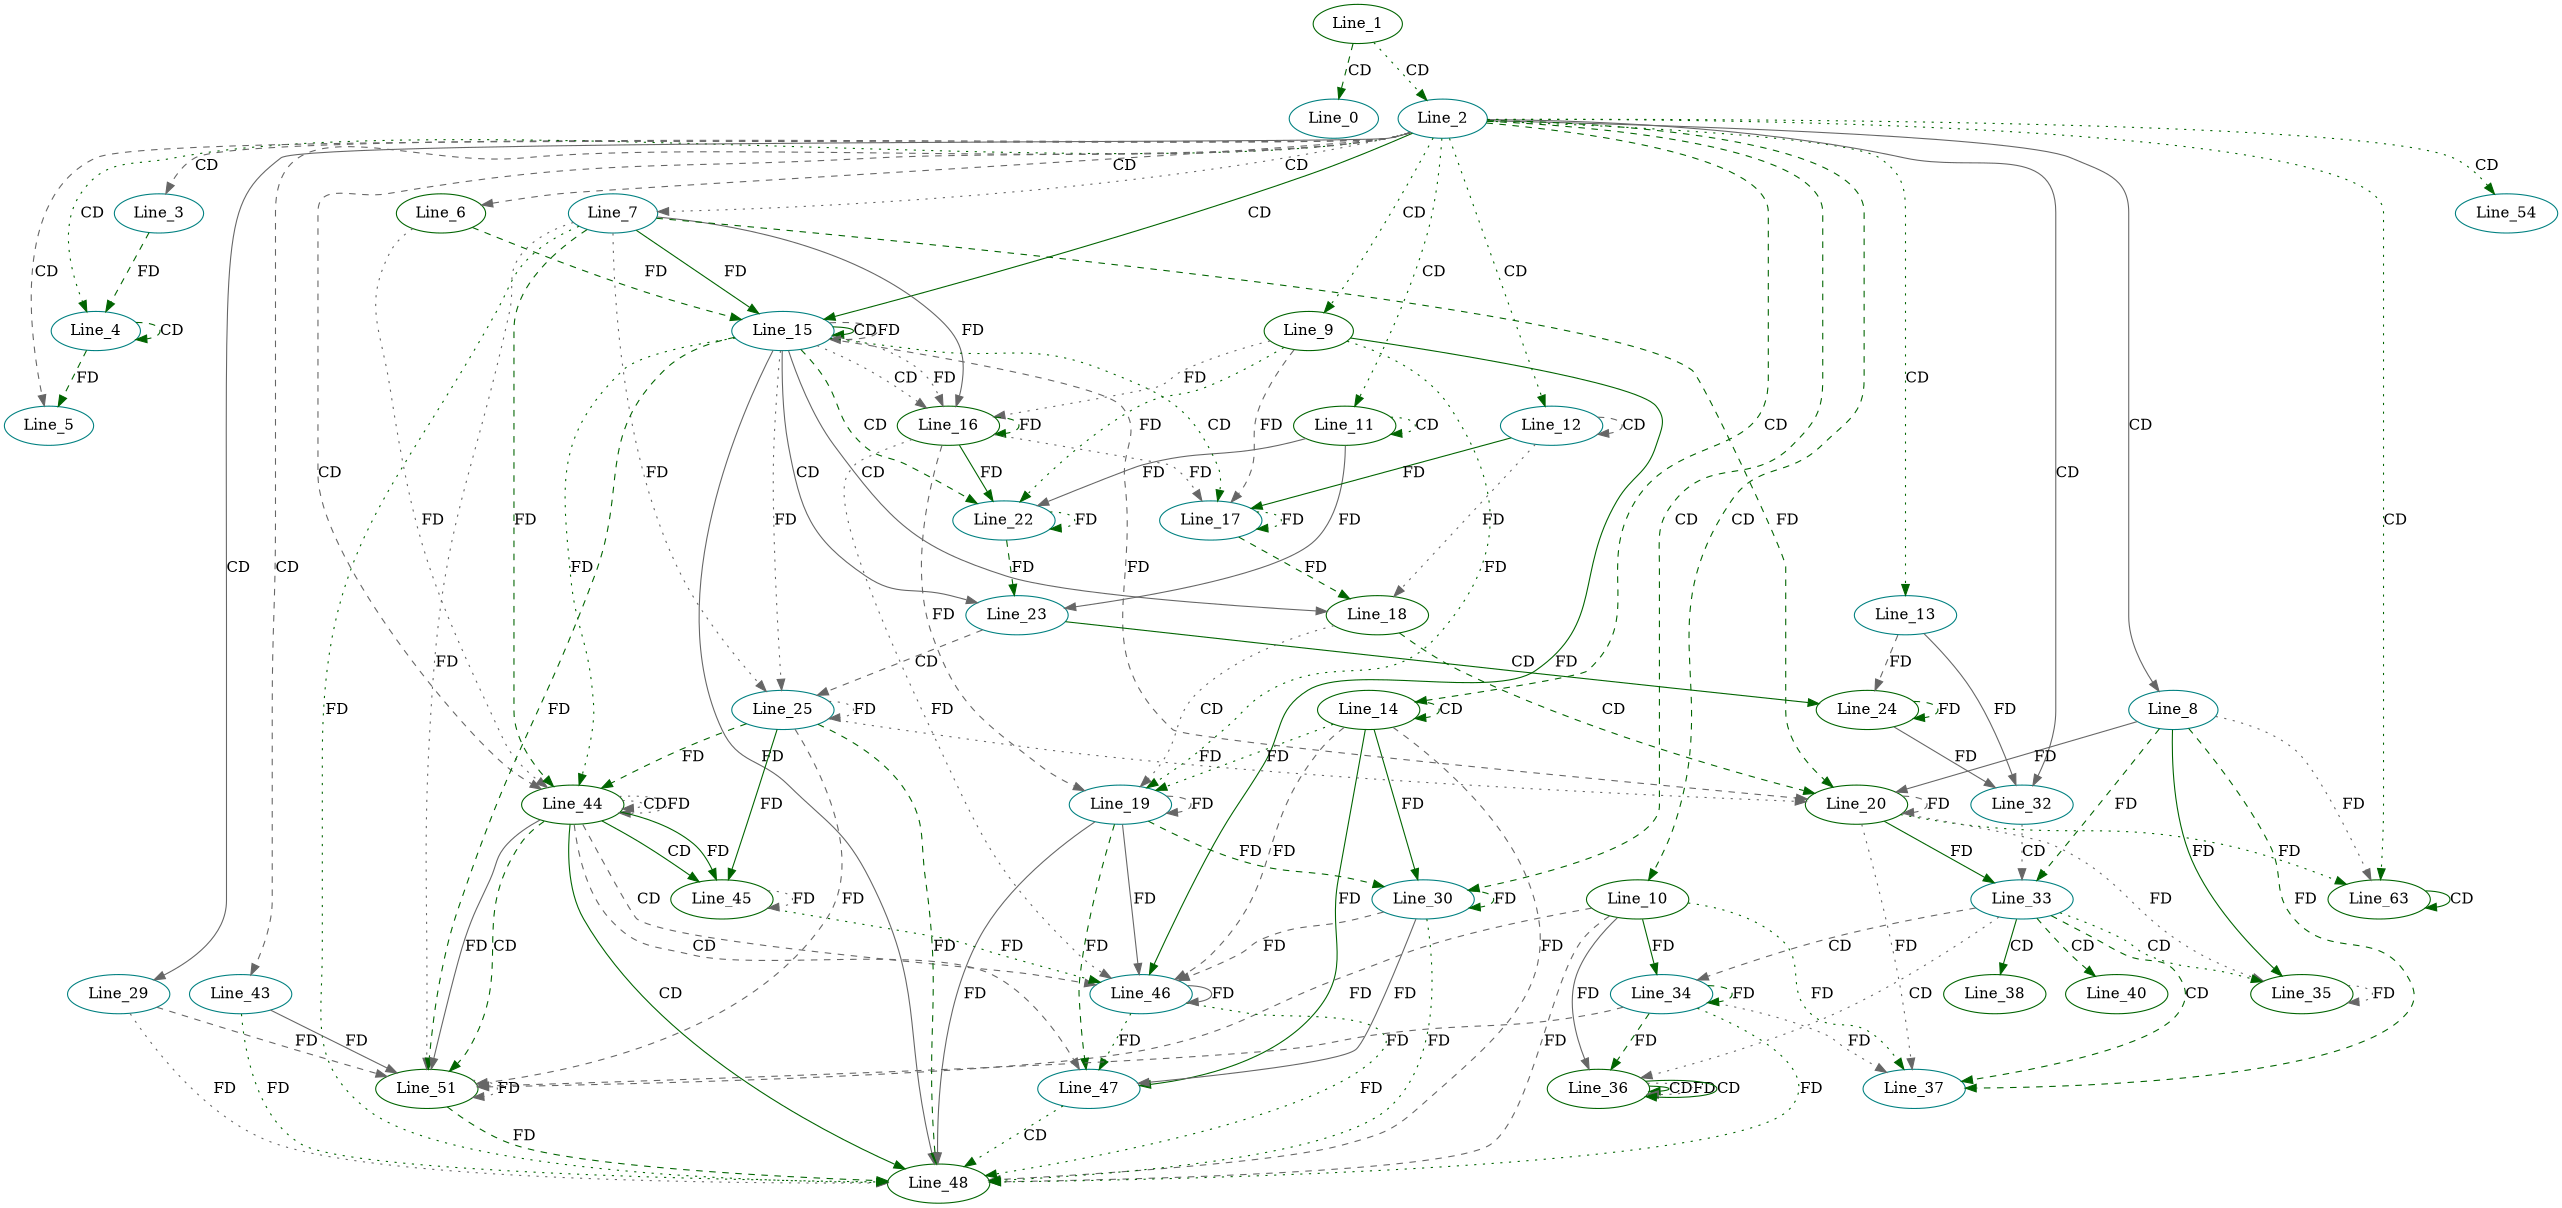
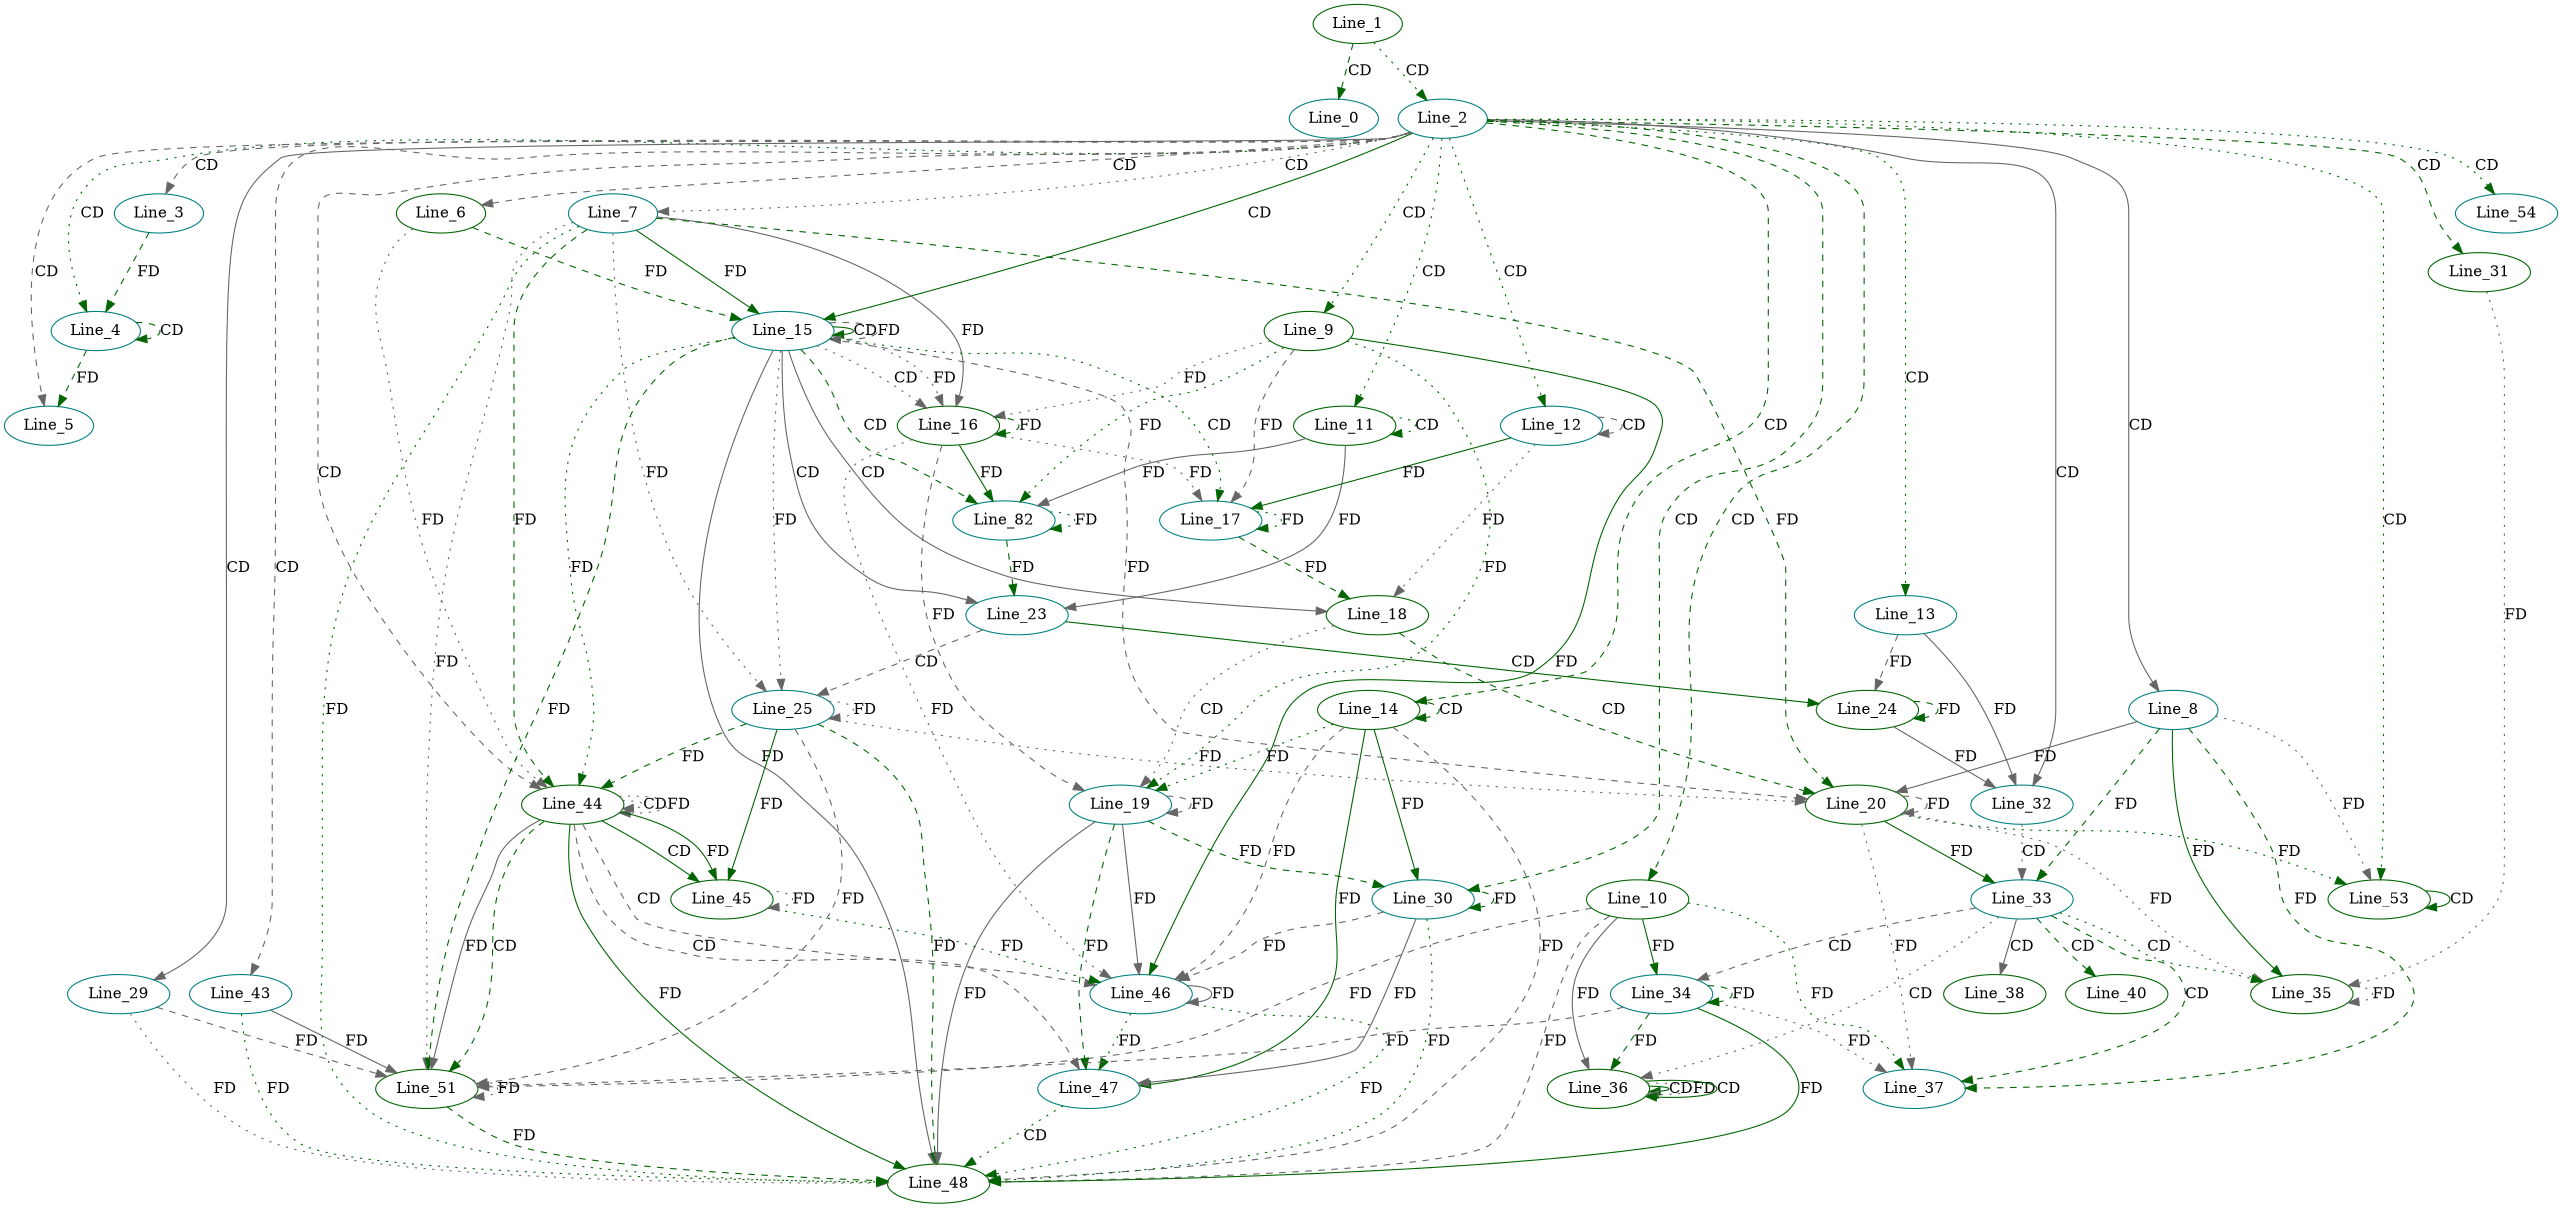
none -> (2479, 272)
(1004, 520) -> (1004, 520)
(2379, 899) -> (2379, 899)
(2010, 942) -> (2010, 942)
(671, 994) -> (671, 994)
(1477, 1164) -> (1477, 1164)
